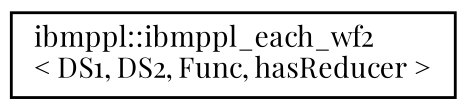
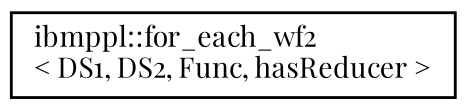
(233, 55) -> (233, 55)
